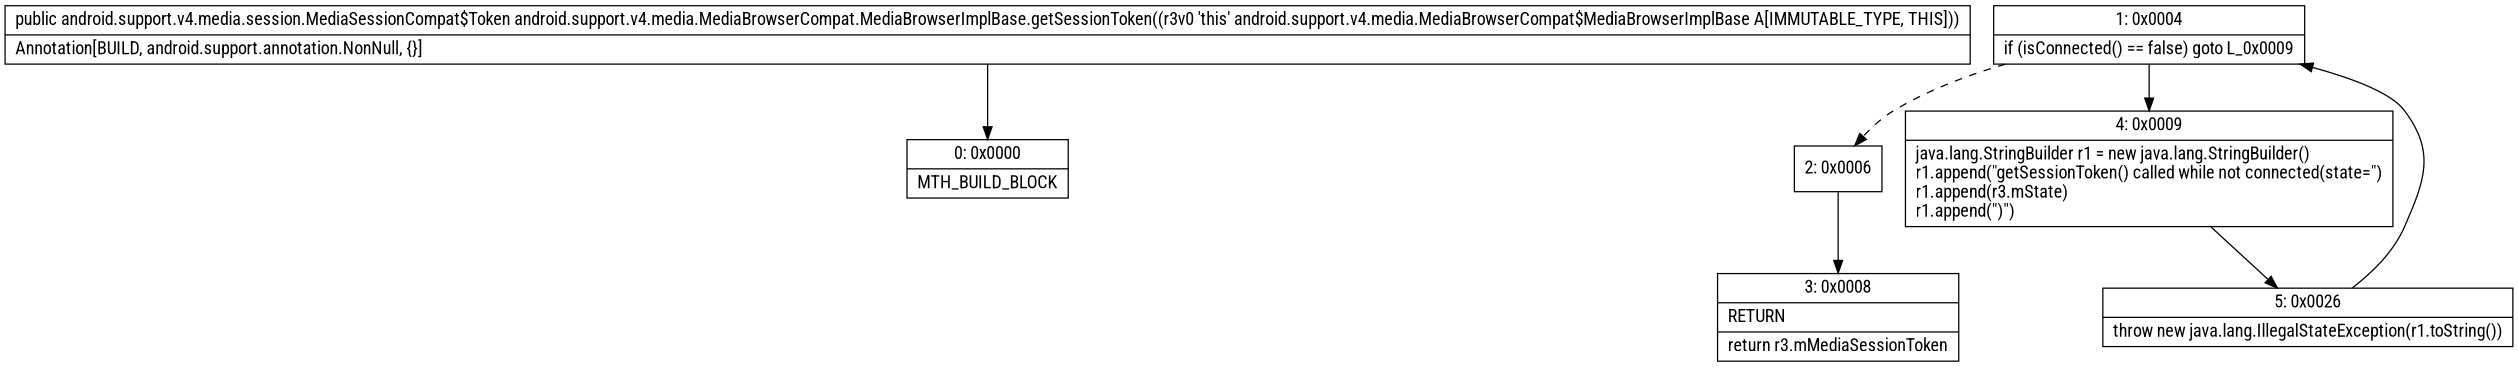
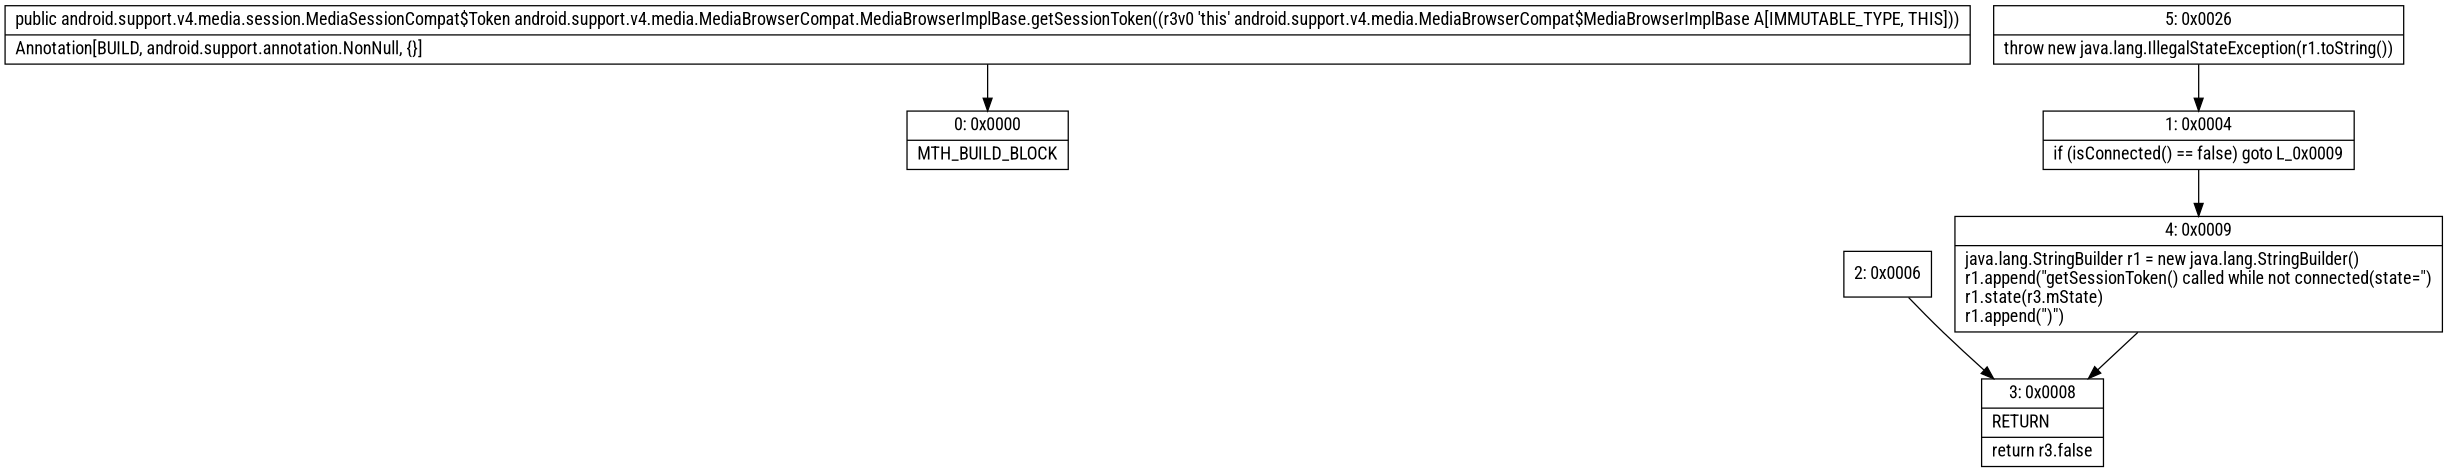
(1930, 92) -> none
(1992, 192) -> (2034, 298)
(2239, 253) -> (2118, 351)
(1838, 346) -> (2043, 451)
